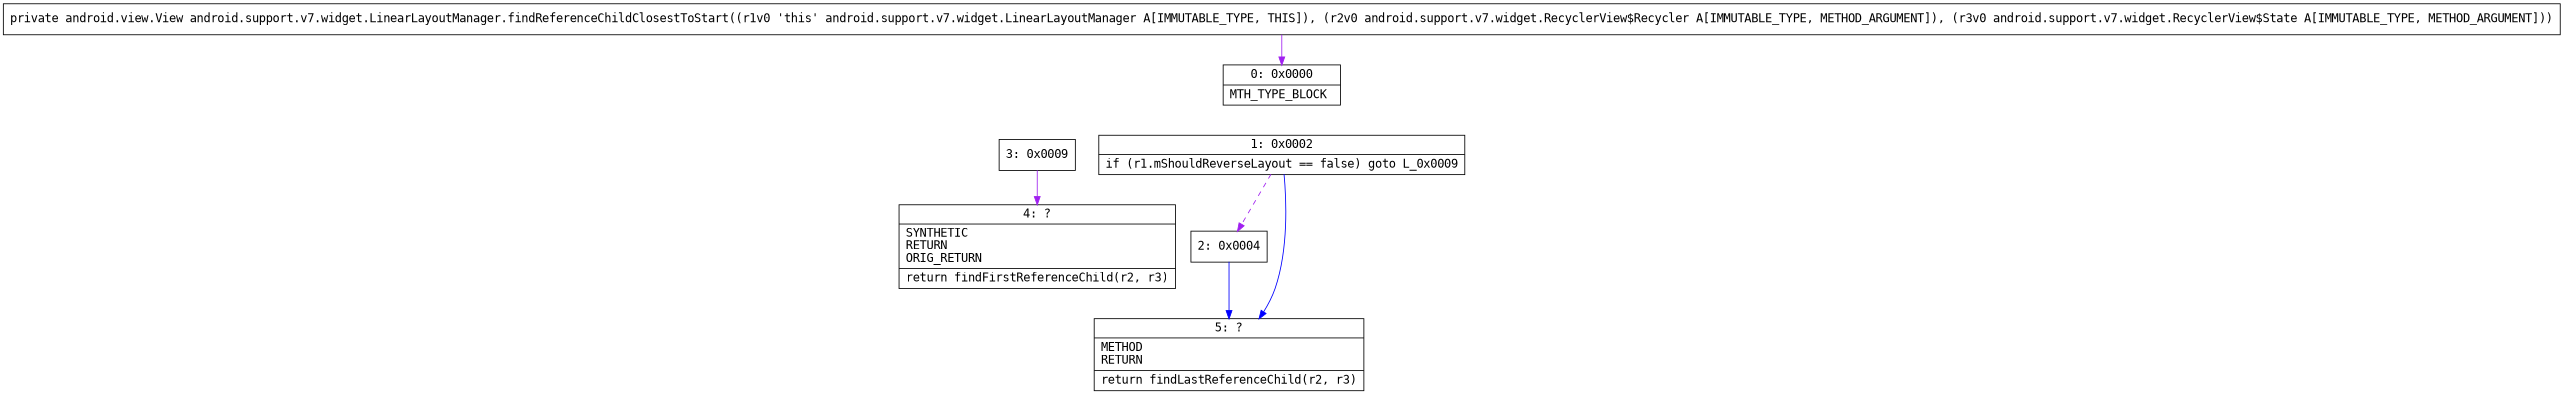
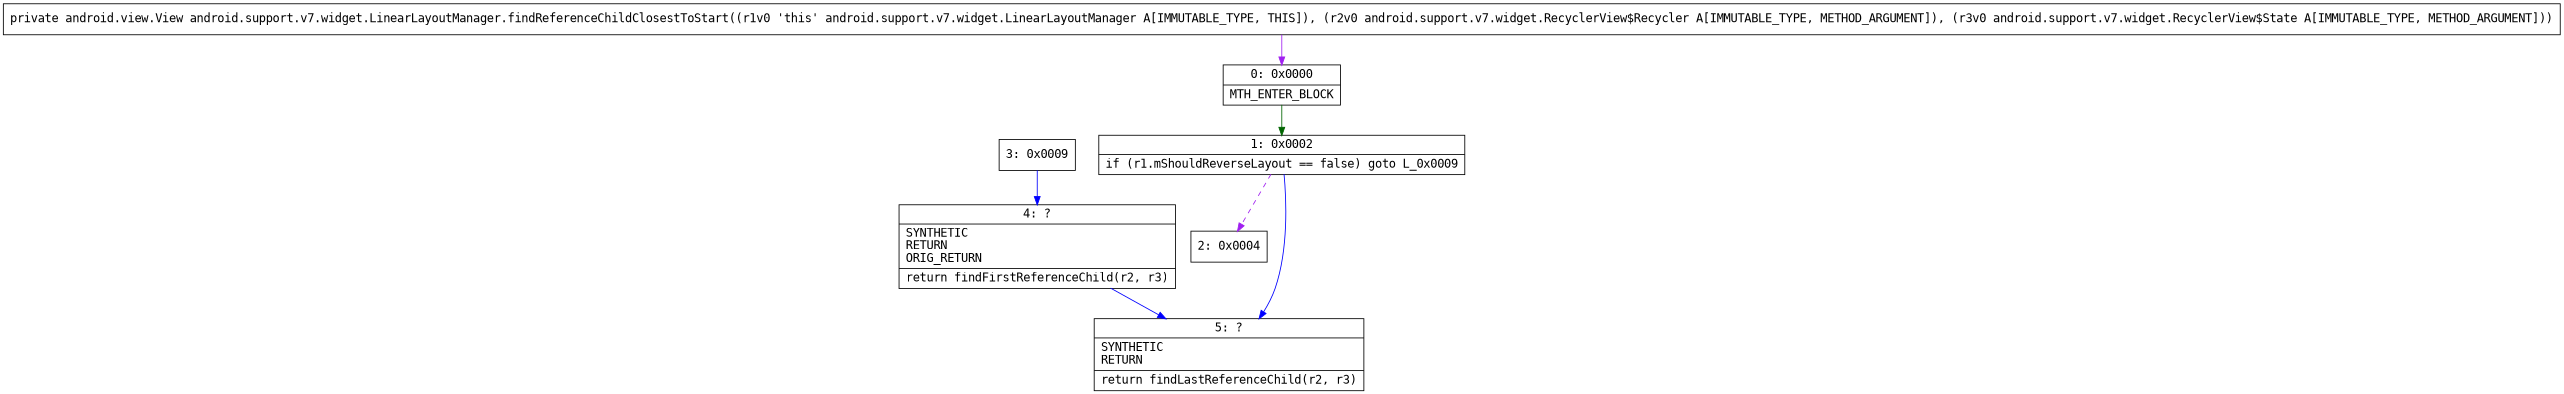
(1278, 95) -> (1282, 95)
none -> (1282, 116)
(1037, 183) -> (1037, 183)
(1229, 286) -> (1135, 301)
(1122, 348) -> (1132, 348)
